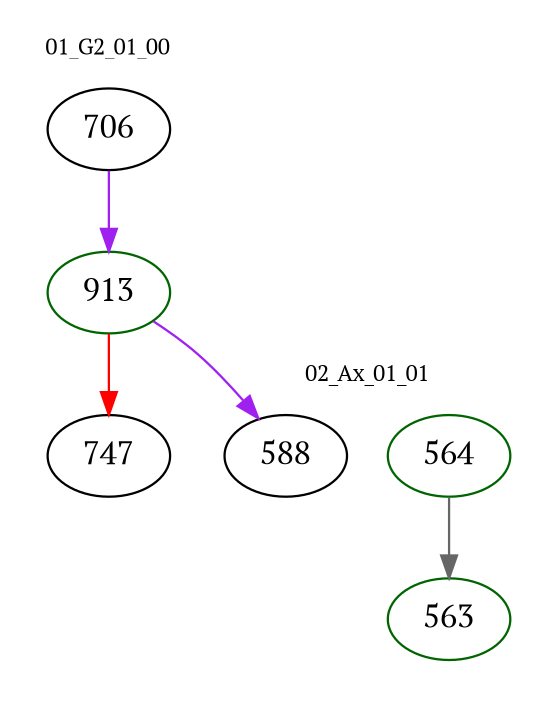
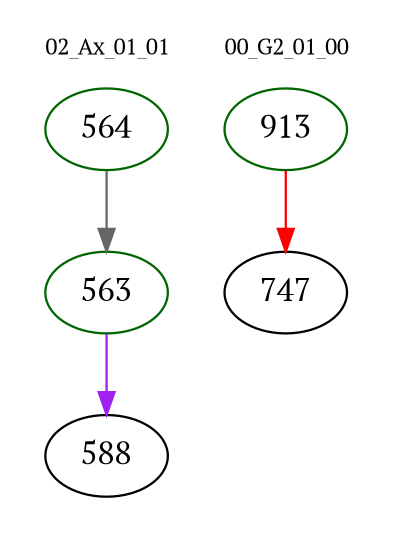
(108, 49) -> (287, 49)
(109, 129) -> none
(221, 376) -> (107, 363)
